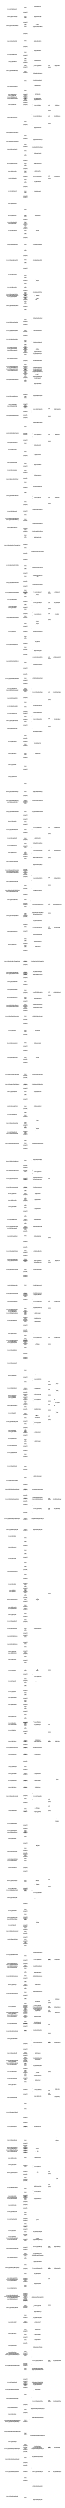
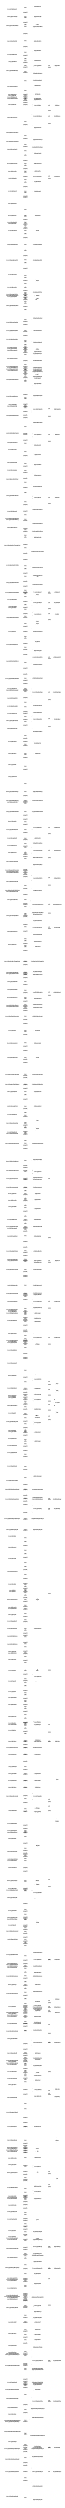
(28, 356) -> (27, 399)
